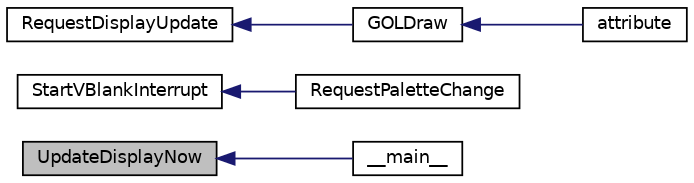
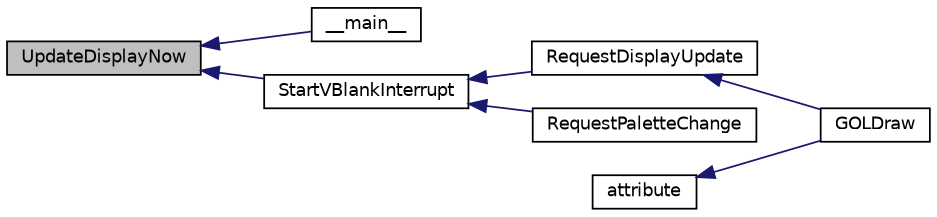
(532, 25) -> (767, 156)
none -> (509, 74)
none -> (241, 76)
